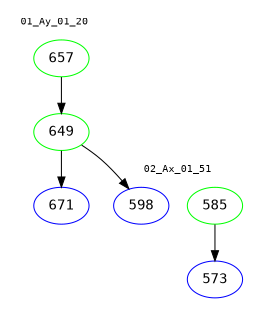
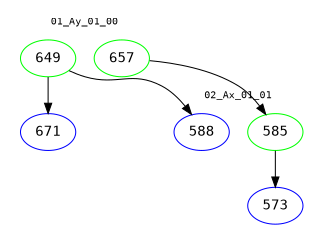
(55, 22) -> (85, 22)
(61, 90) -> (209, 73)
(178, 169) -> (239, 96)
(141, 206) -> (202, 132)
